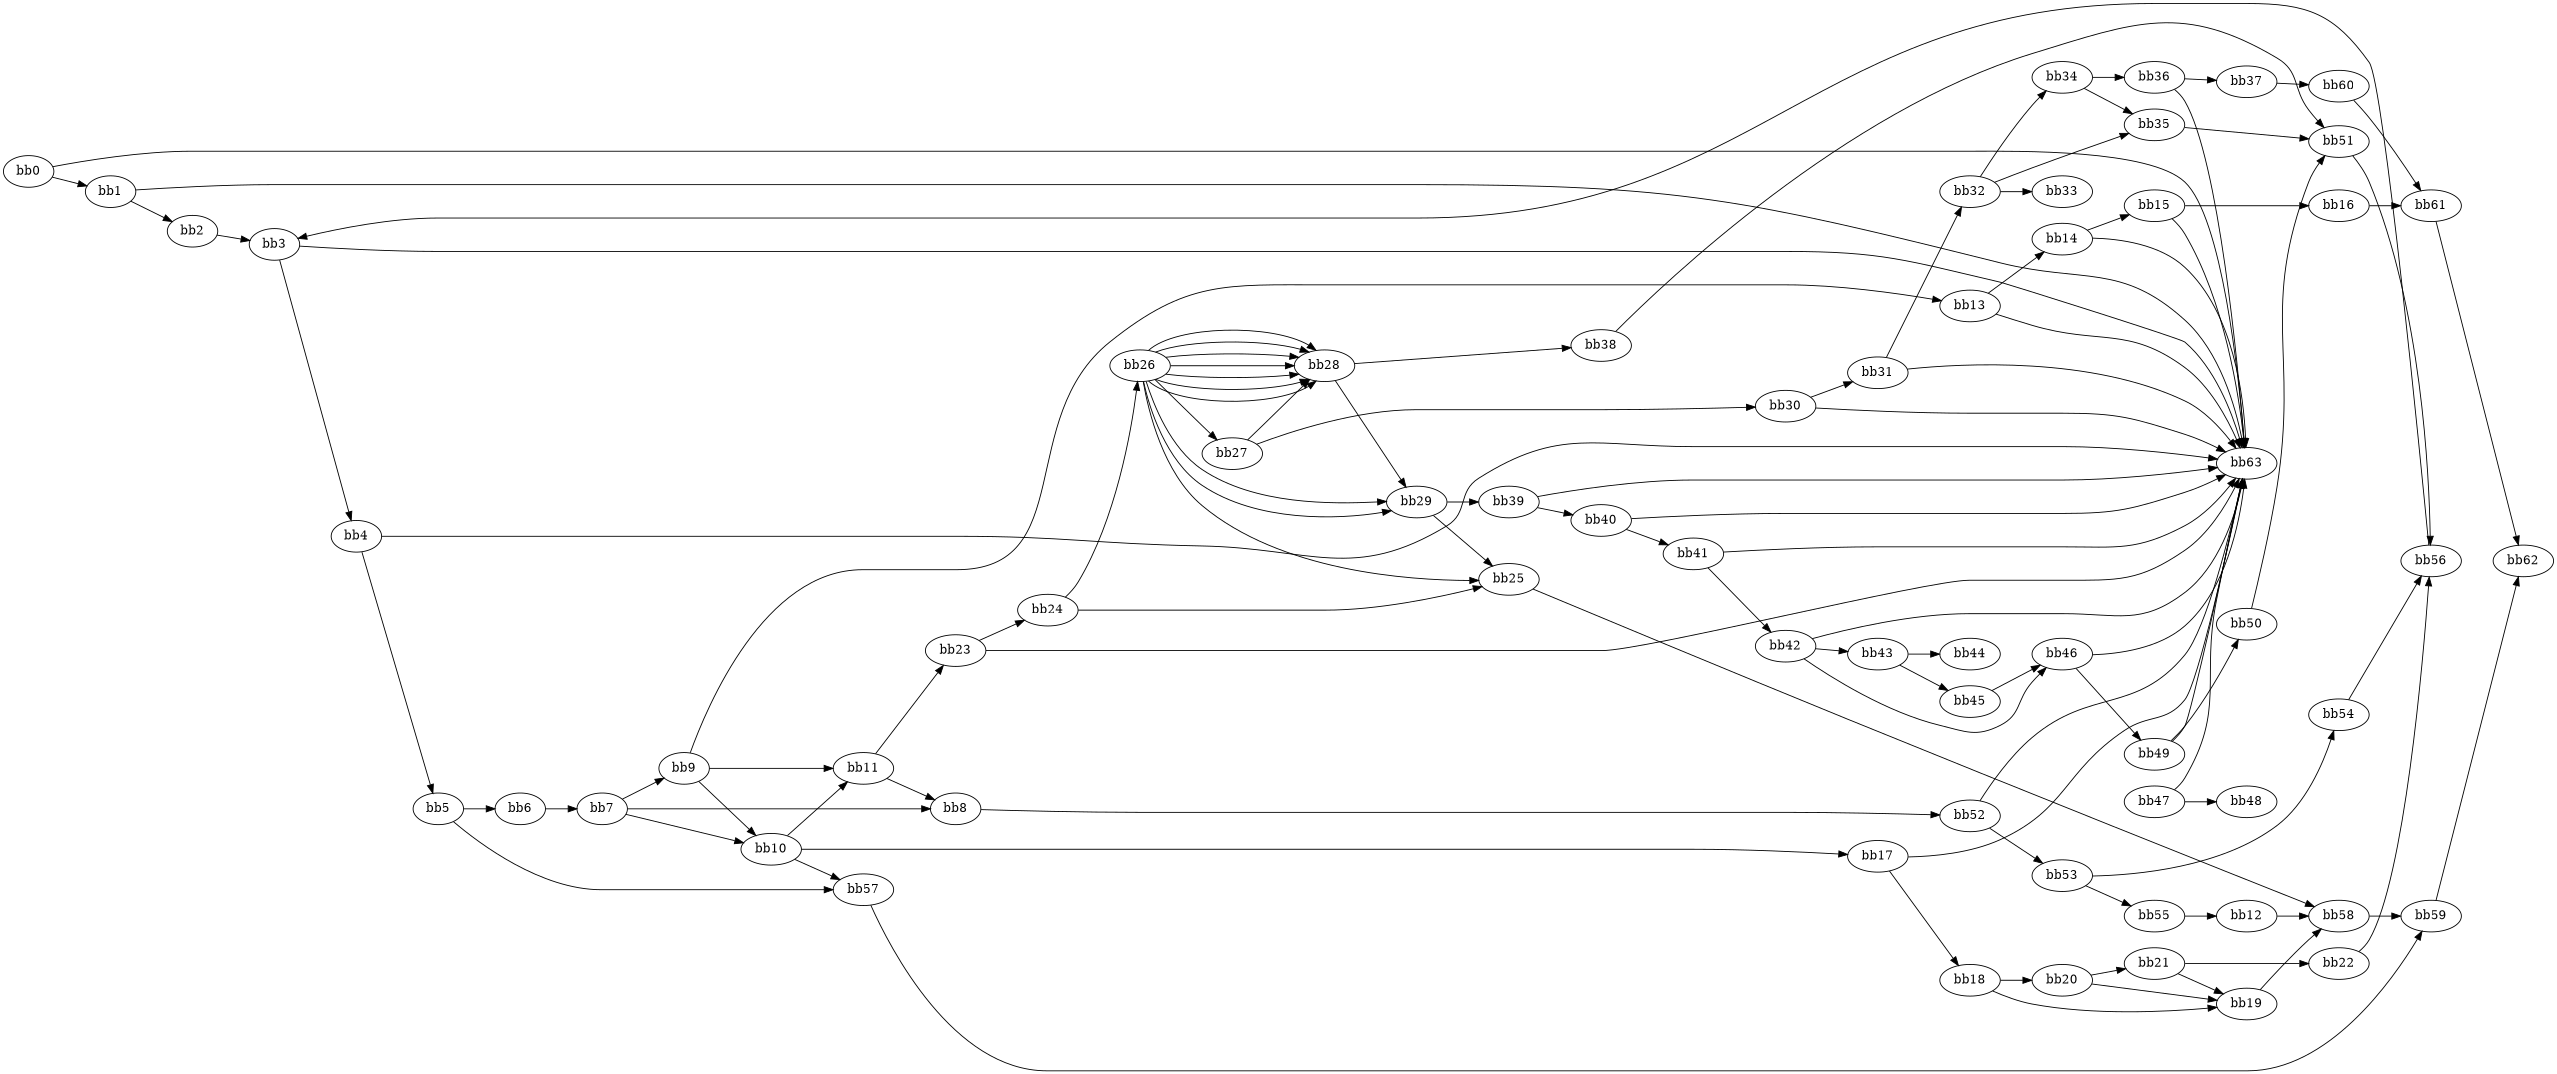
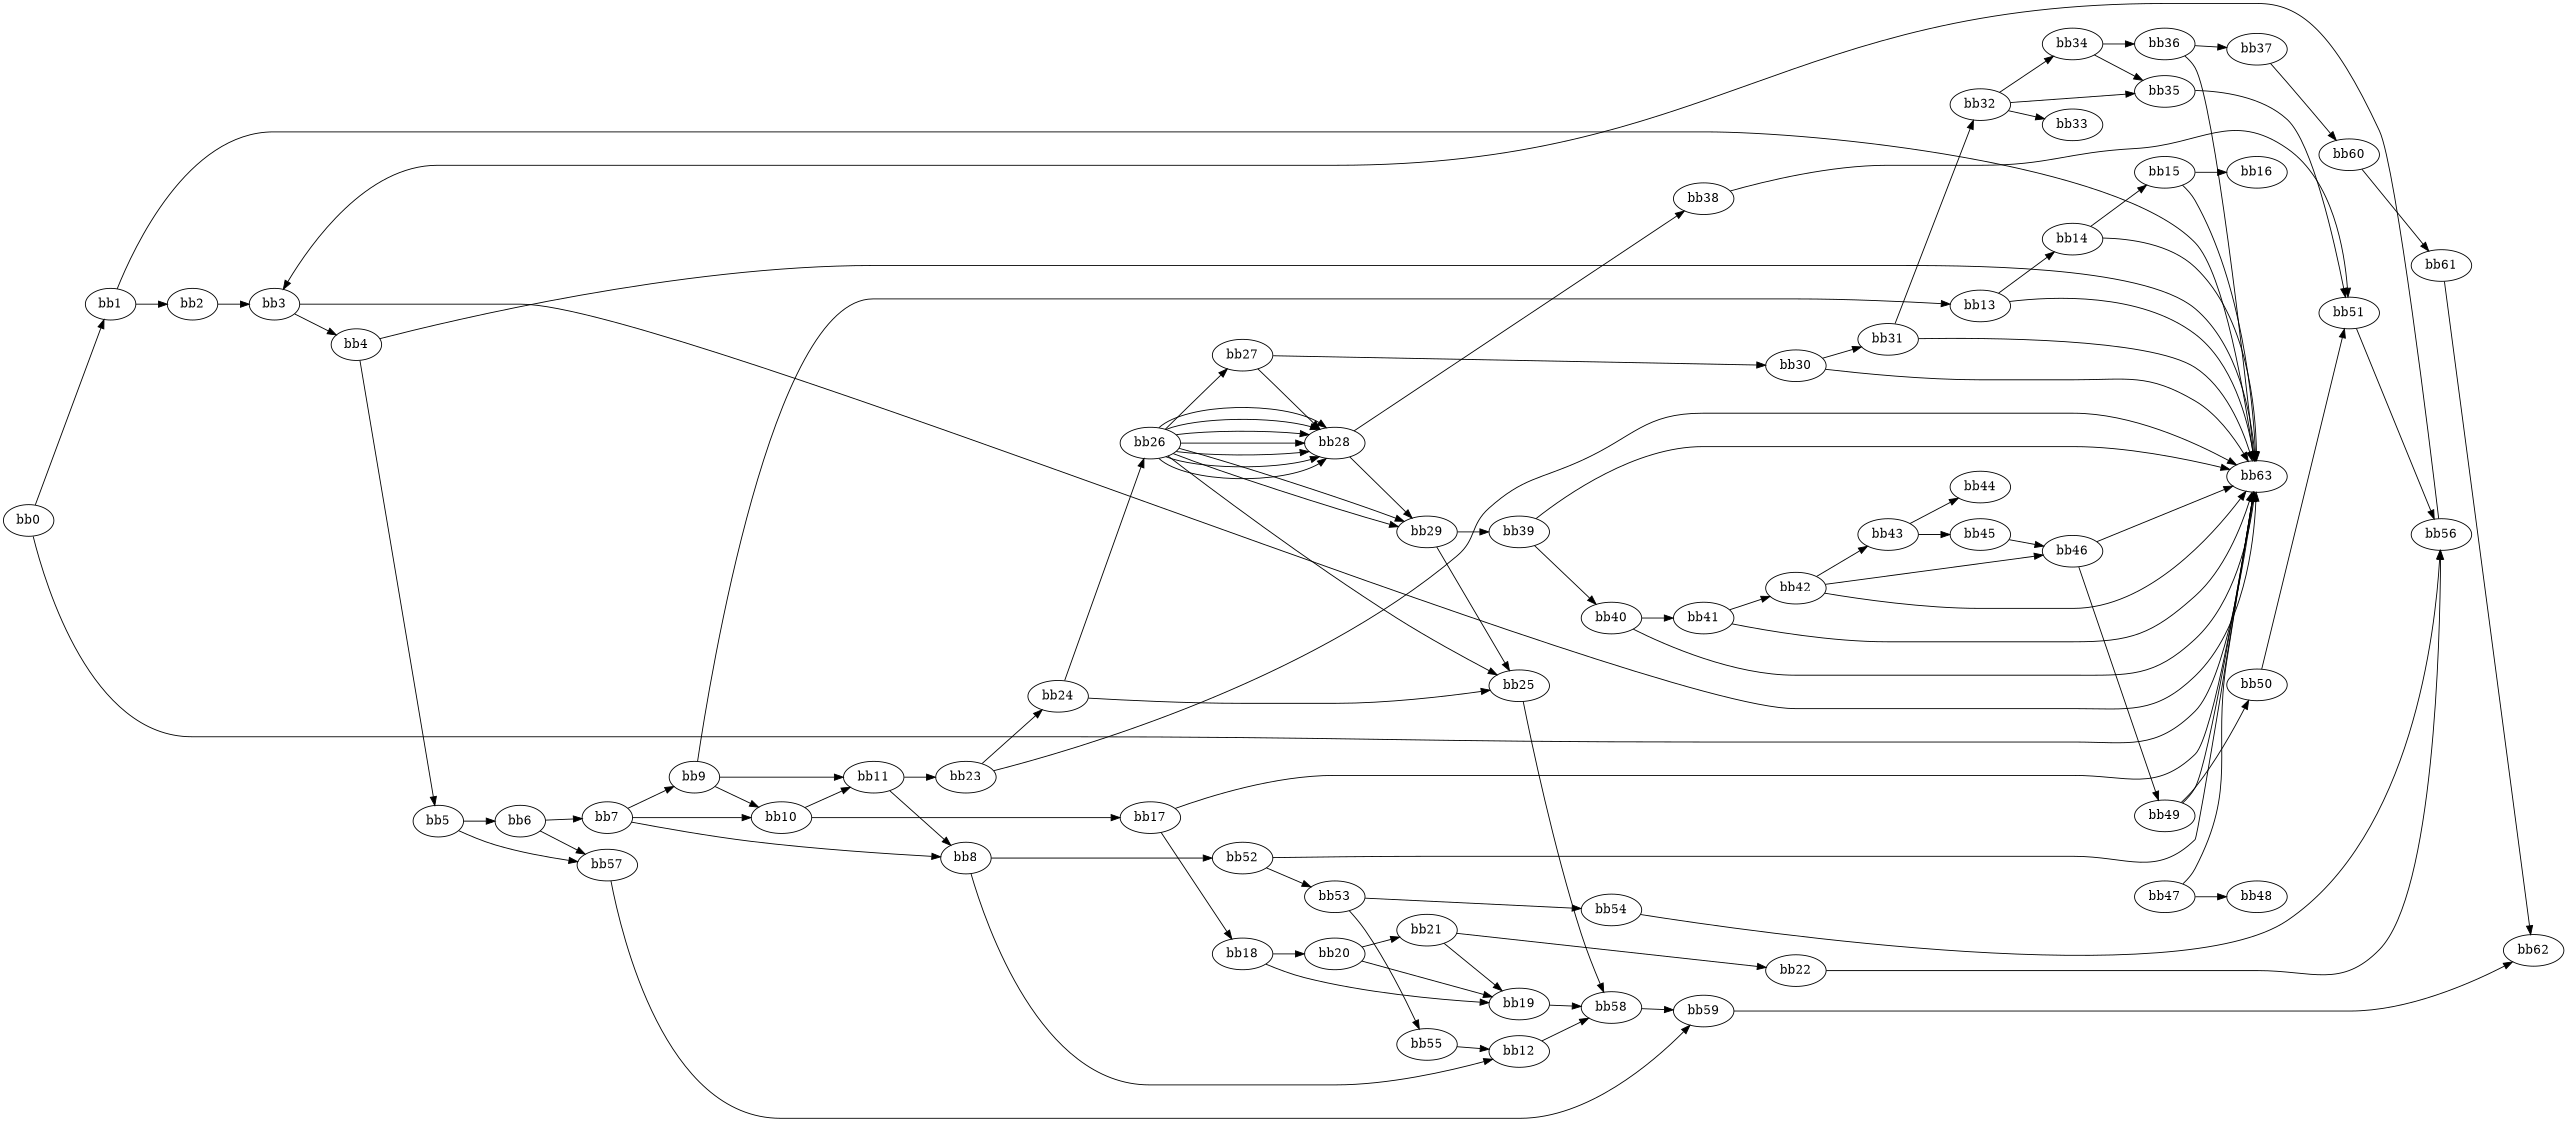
(2384, 206) -> none
(813, 868) -> (559, 840)
none -> (1171, 1085)
